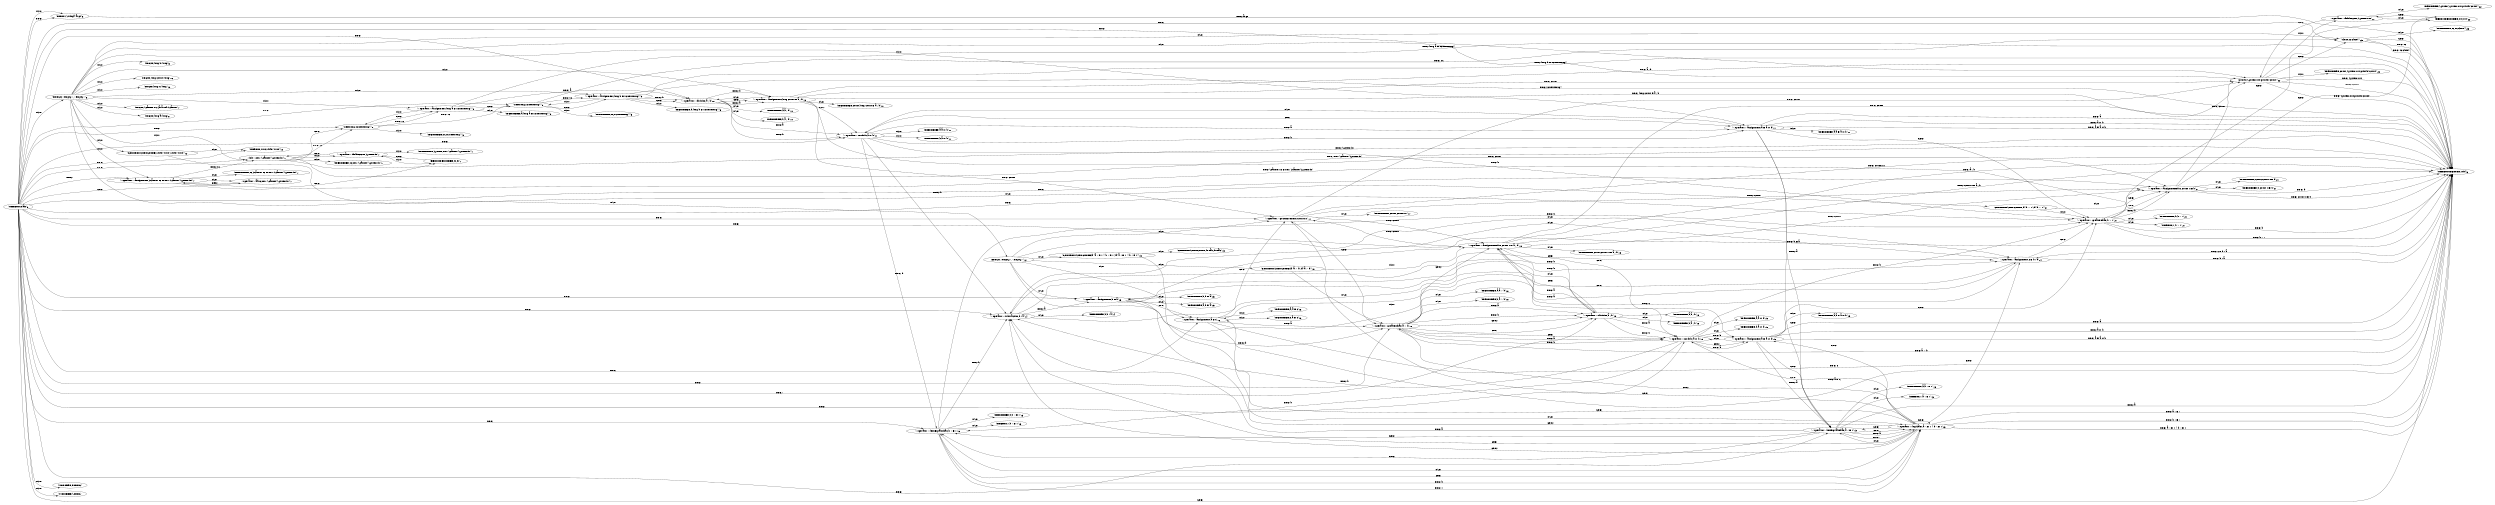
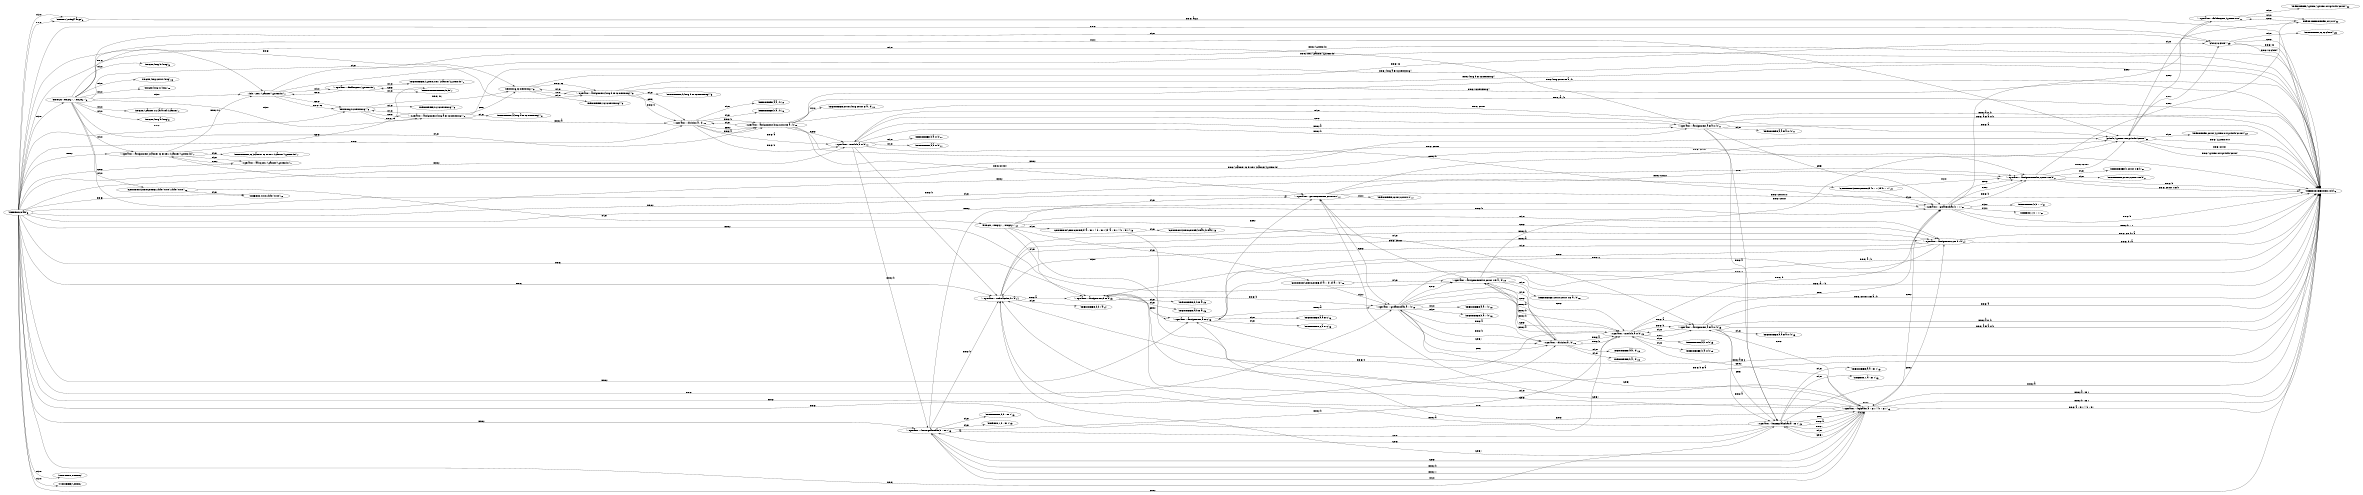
(358, 163) -> none
(1837, 221) -> none
(1401, 227) -> none
(2062, 243) -> (1911, 311)
